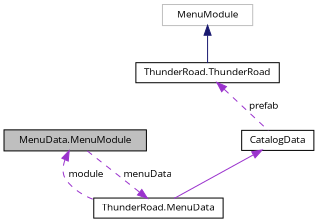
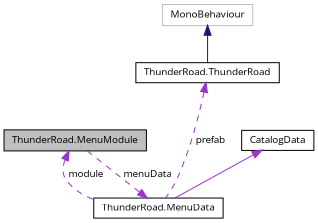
(208, 15) -> (208, 15)
(246, 110) -> (189, 147)
(75, 140) -> (75, 140)
